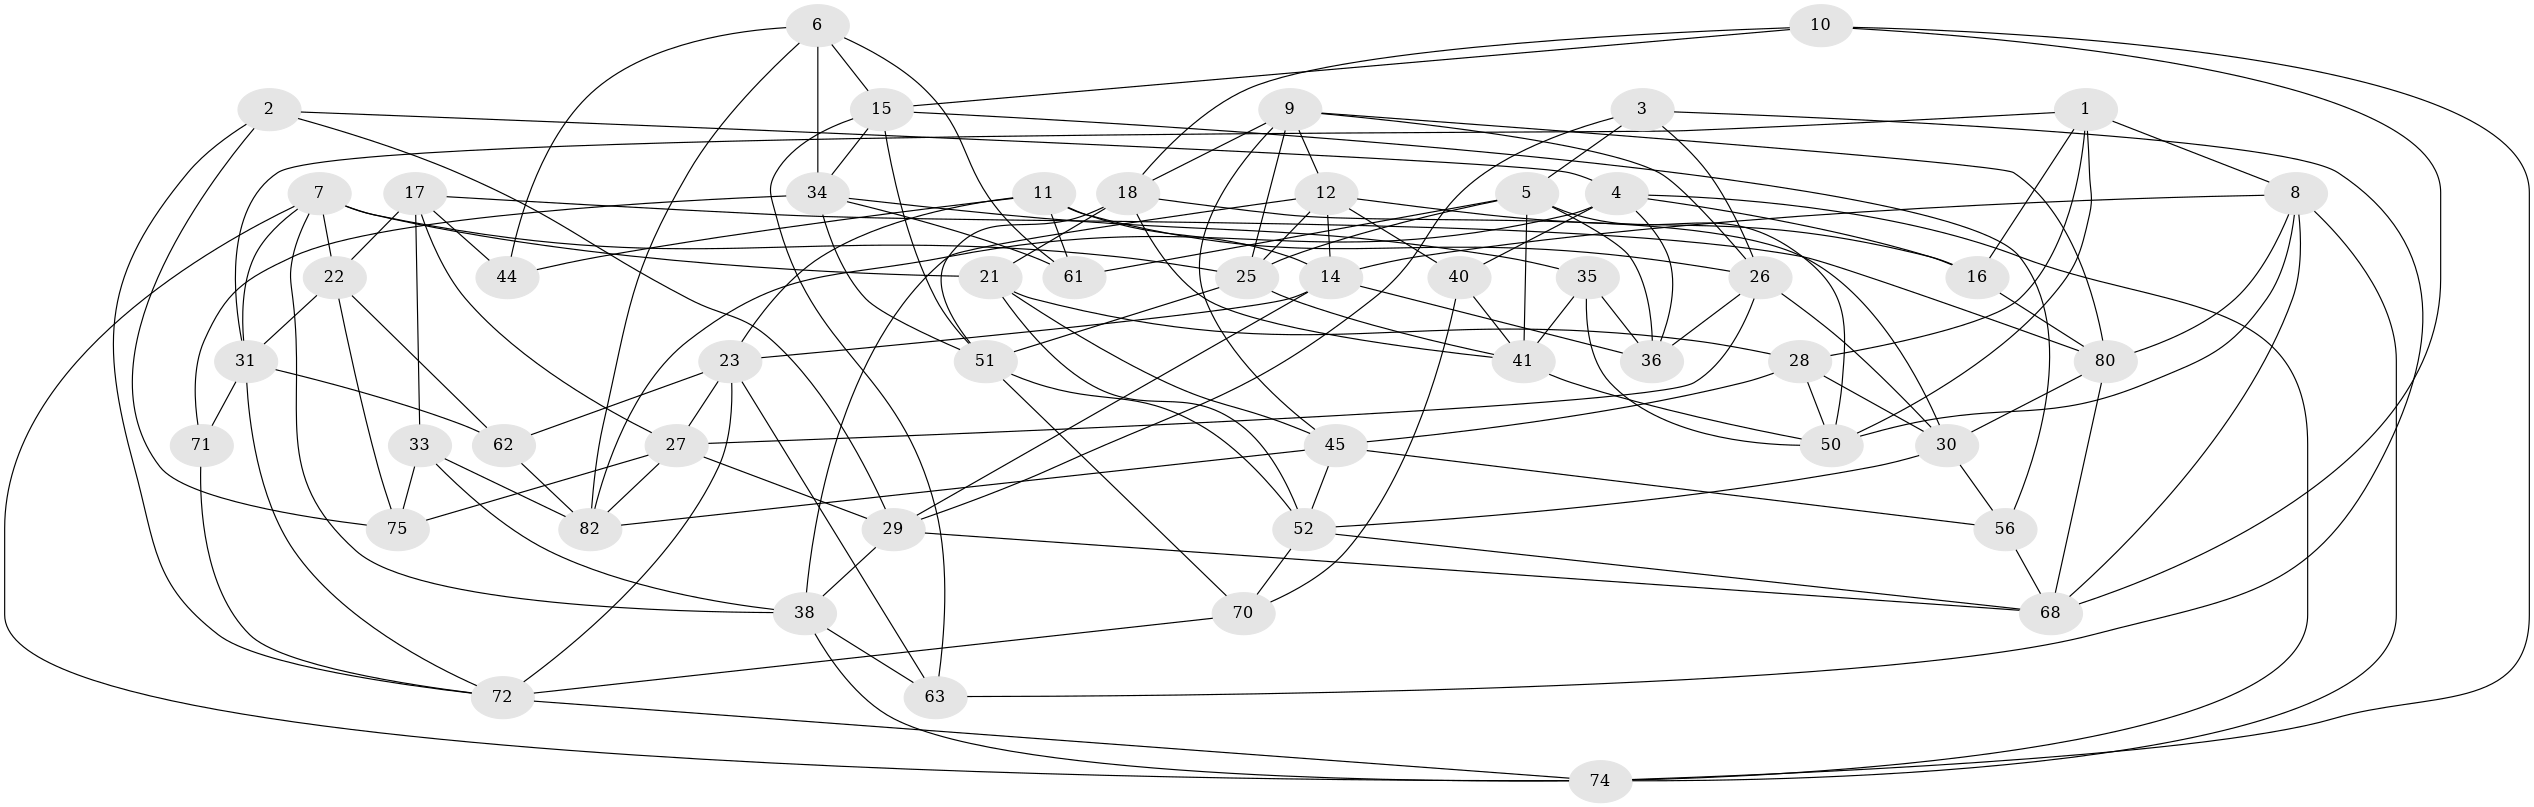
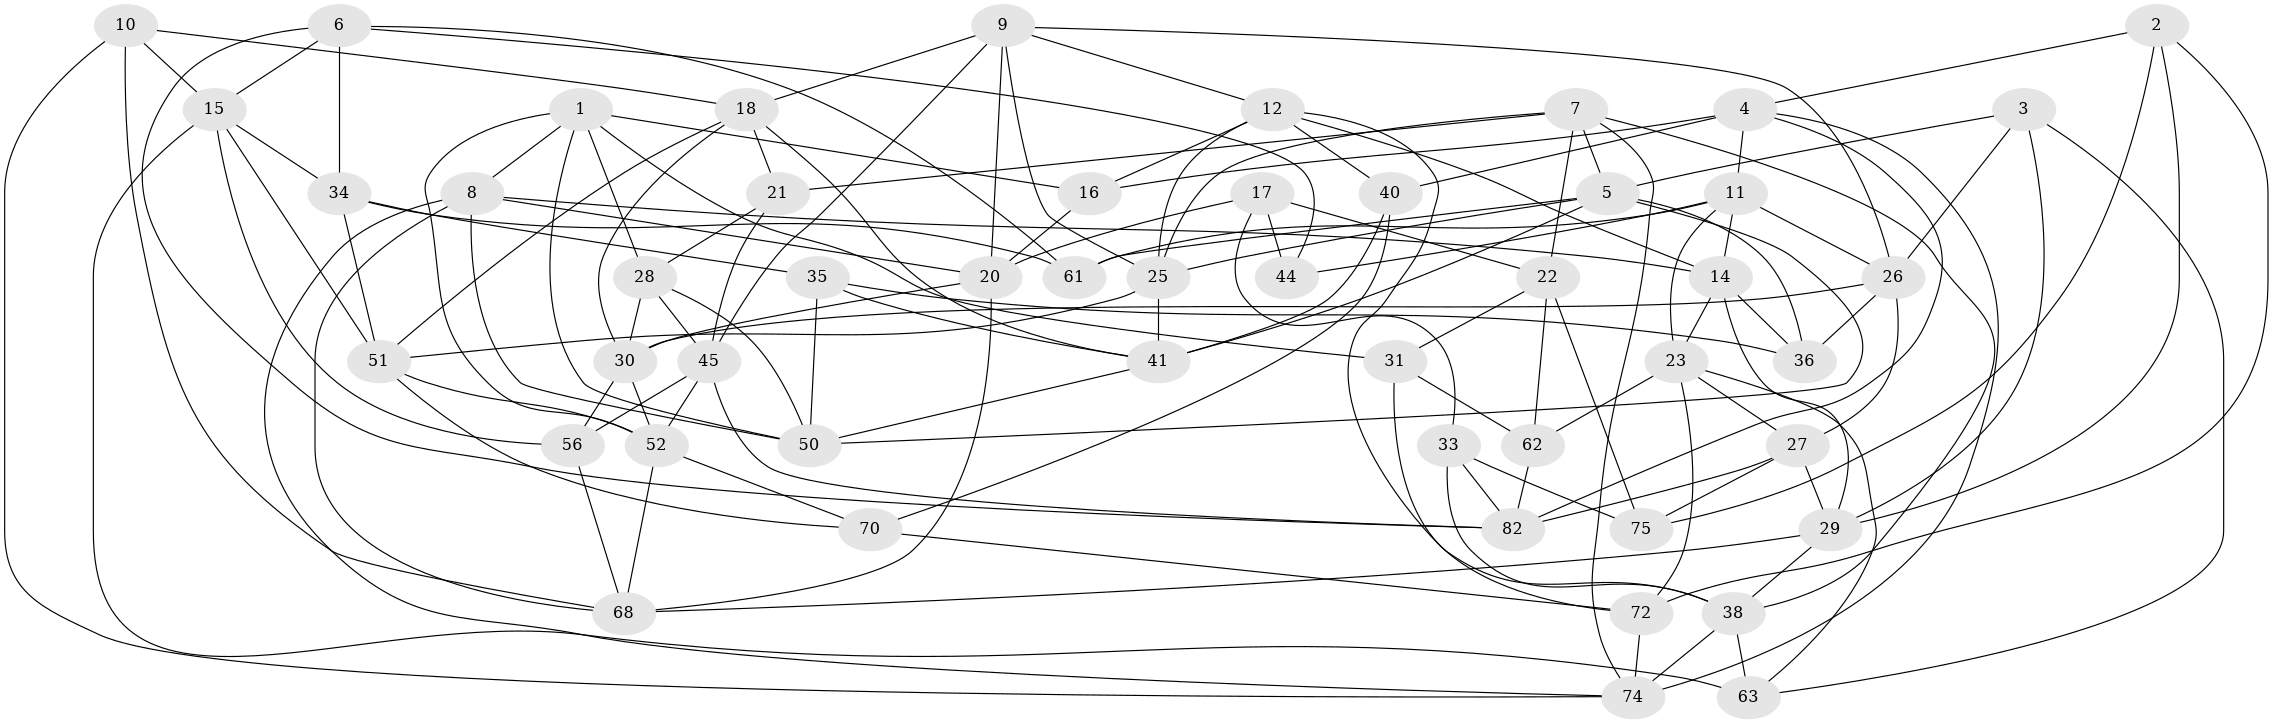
(250, 266) -> (1593, 154)
(1672, 271) -> (1741, 149)
(514, 346) -> none
(2106, 362) -> (991, 278)
(1165, 402) -> (440, 293)
(202, 446) -> none
